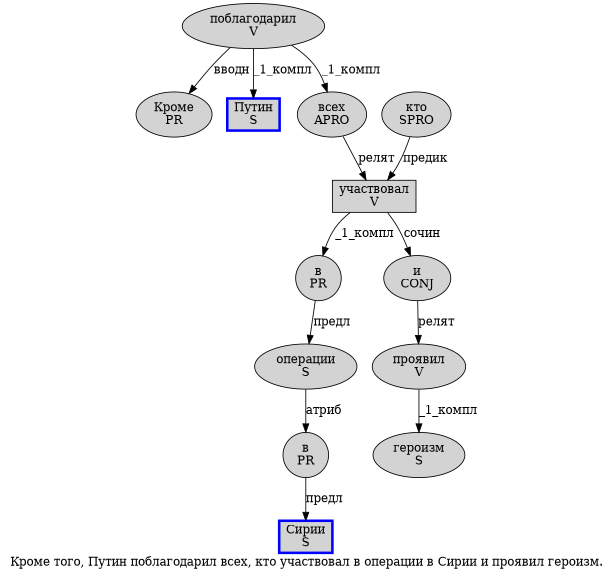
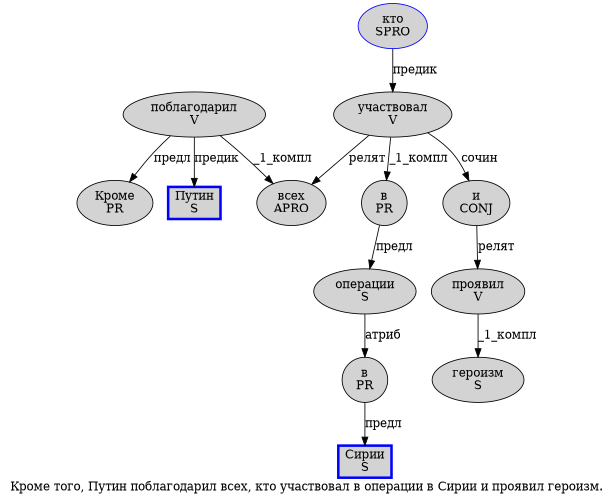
(232, 70) -> (172, 159)
(283, 70) -> (217, 159)
(416, 115) -> (393, 26)
(353, 154) -> (344, 157)
(374, 196) -> (393, 115)
